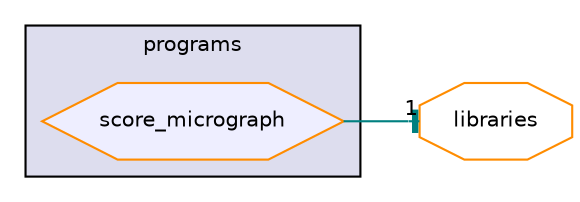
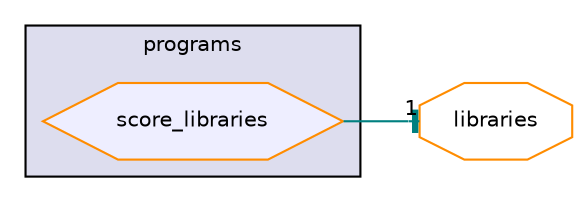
(193, 121) -> (193, 121)
